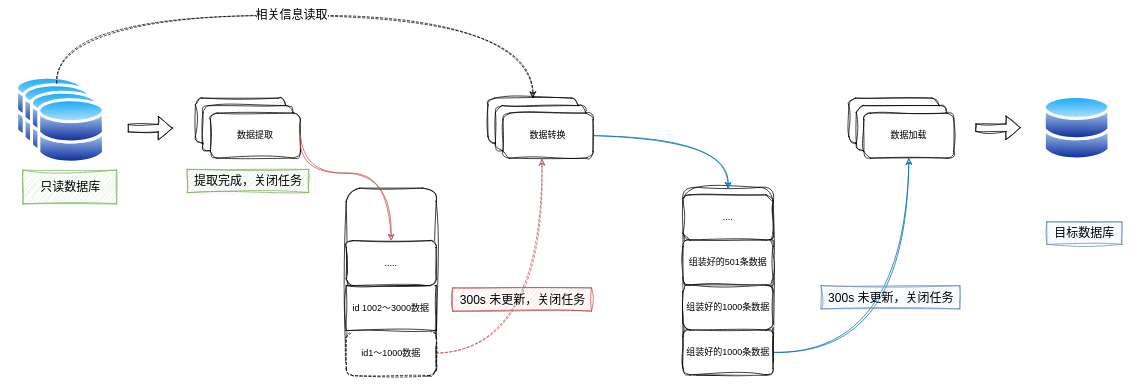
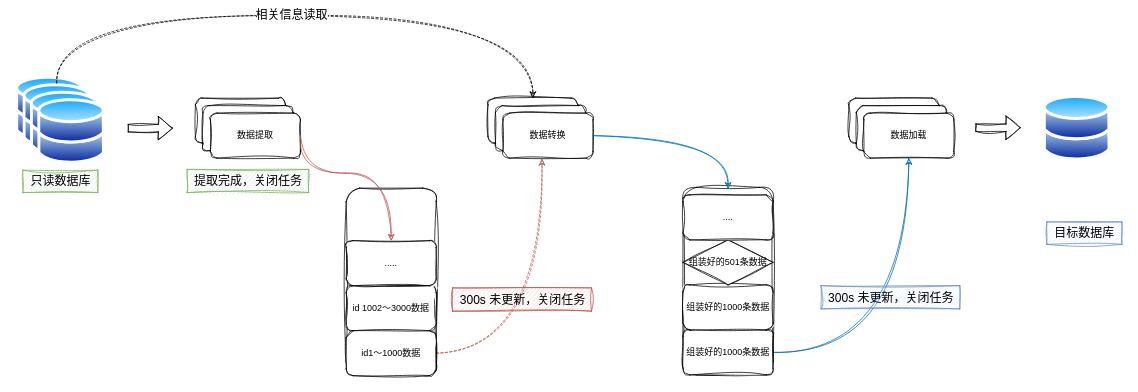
(70, 187) -> (60, 181)
(728, 262) -> (728, 262)
(391, 308) -> (391, 308)
(391, 353) -> (391, 353)
